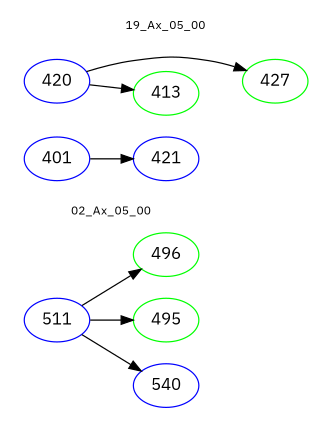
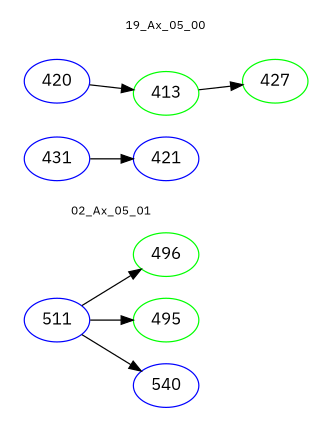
(160, 58) -> (215, 88)
(57, 159) -> (57, 159)
(112, 212) -> (112, 212)
